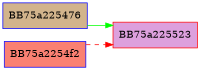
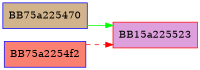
(45, 16) -> (45, 16)
(155, 35) -> (155, 35)
